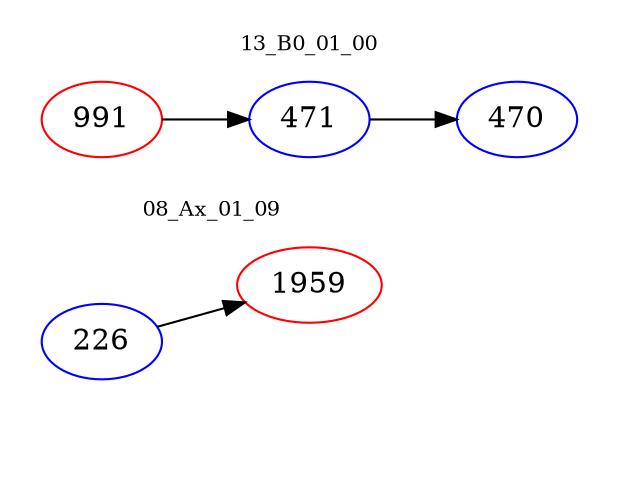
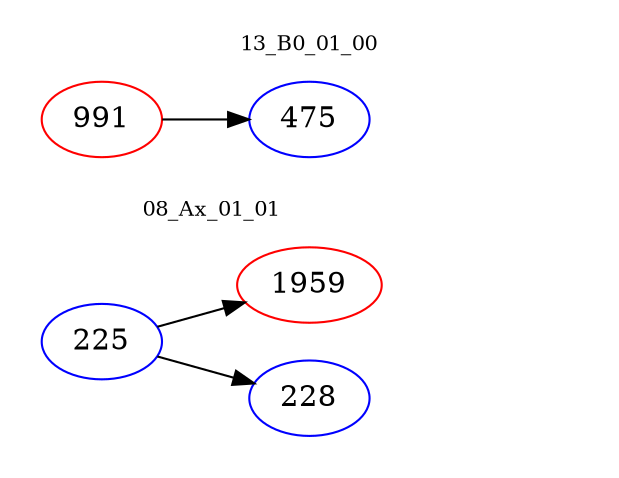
(309, 119) -> (309, 119)
(517, 119) -> none
(212, 211) -> (212, 211)
(102, 342) -> (102, 342)
none -> (309, 398)
